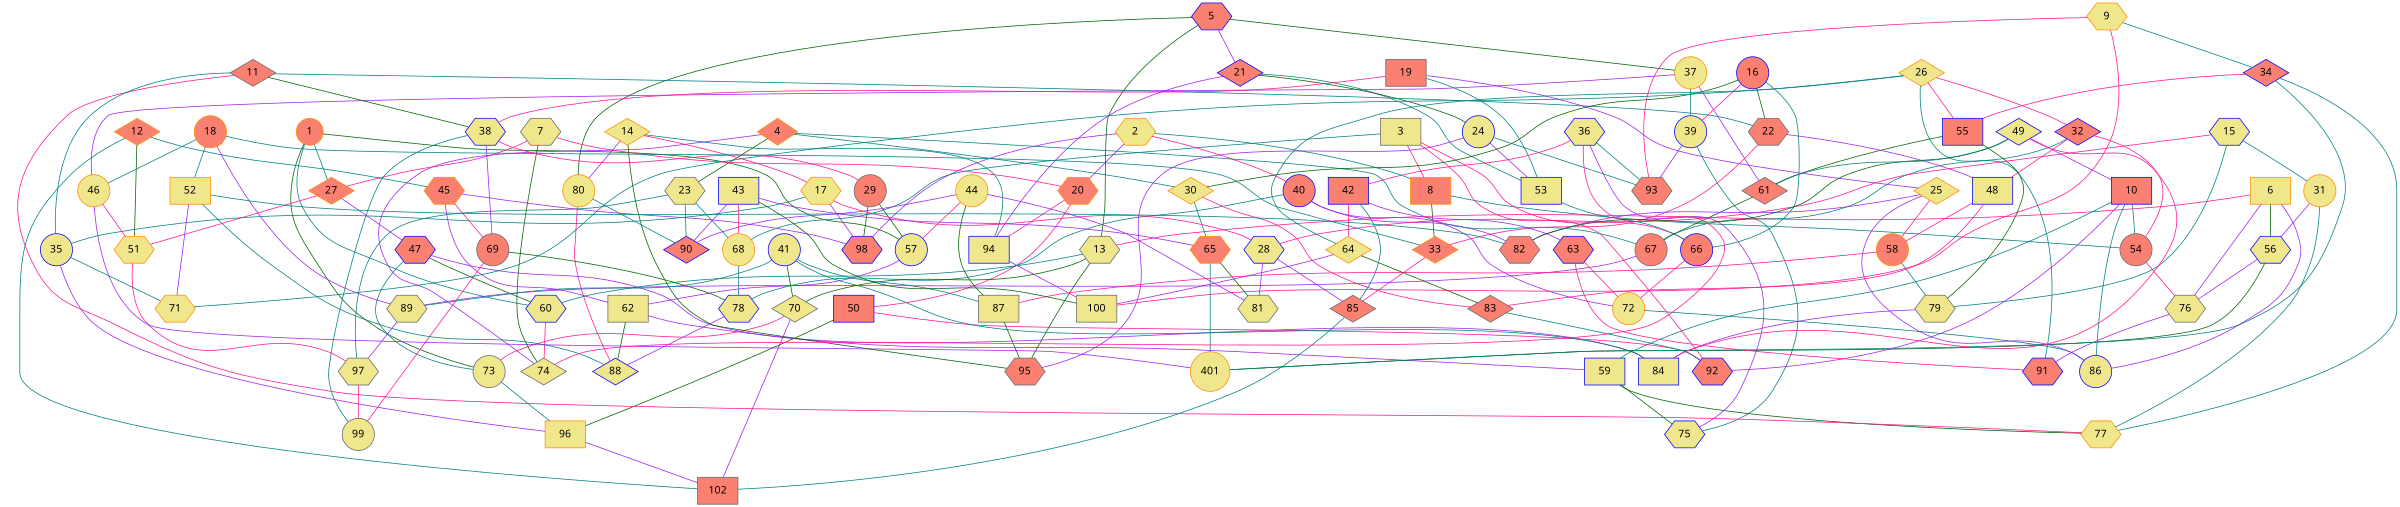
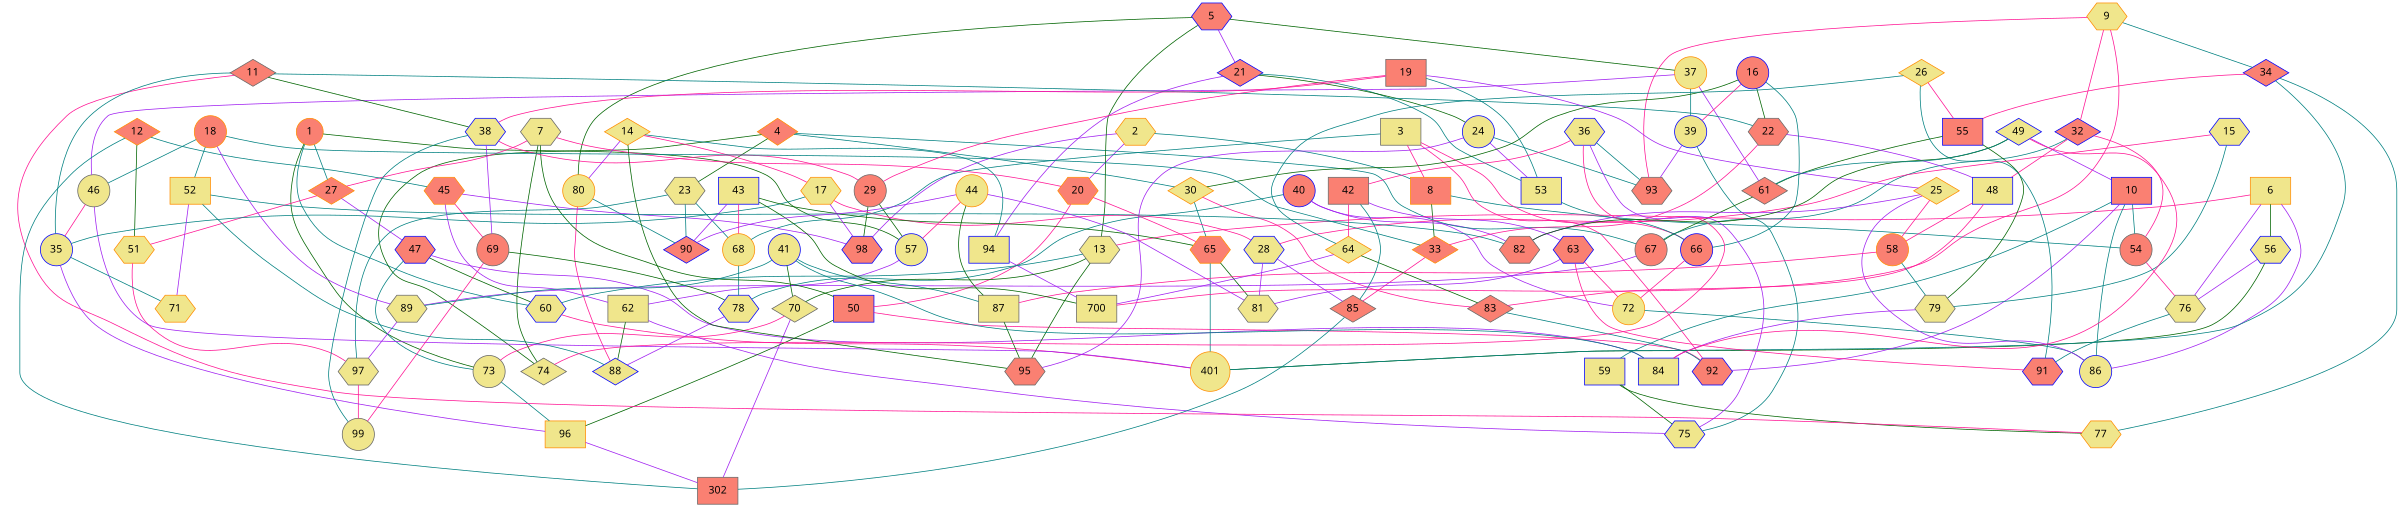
(2002, 99) -> (2092, 75)
none -> (1130, 111)
(1032, 123) -> none
(1250, 166) -> none
(418, 175) -> (418, 175)
(94, 191) -> (94, 191)
(1348, 191) -> (1348, 191)
(2320, 191) -> none
(1037, 218) -> (1155, 223)
(114, 220) -> (75, 220)
(1041, 226) -> (1041, 226)
none -> (647, 262)
none -> (1447, 284)
(1097, 309) -> (1097, 309)
(2111, 335) -> (2111, 335)
(545, 337) -> (875, 344)
(1186, 350) -> (1153, 408)
(718, 491) -> (718, 491)
